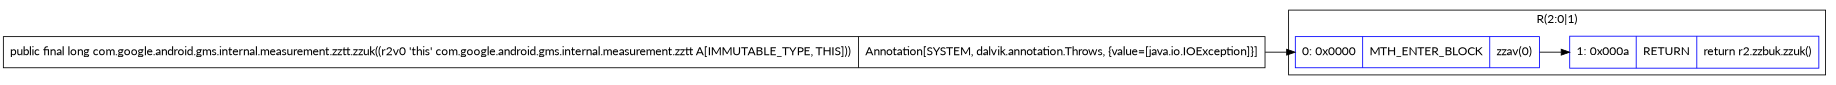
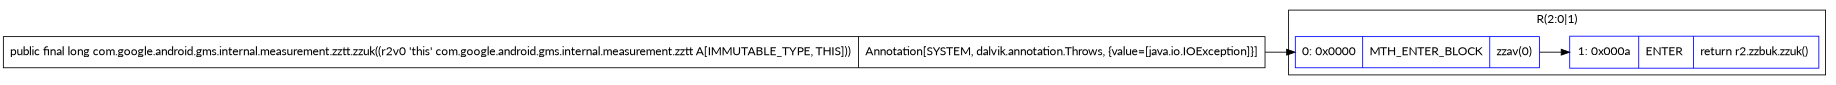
(1666, 52) -> (1664, 52)
